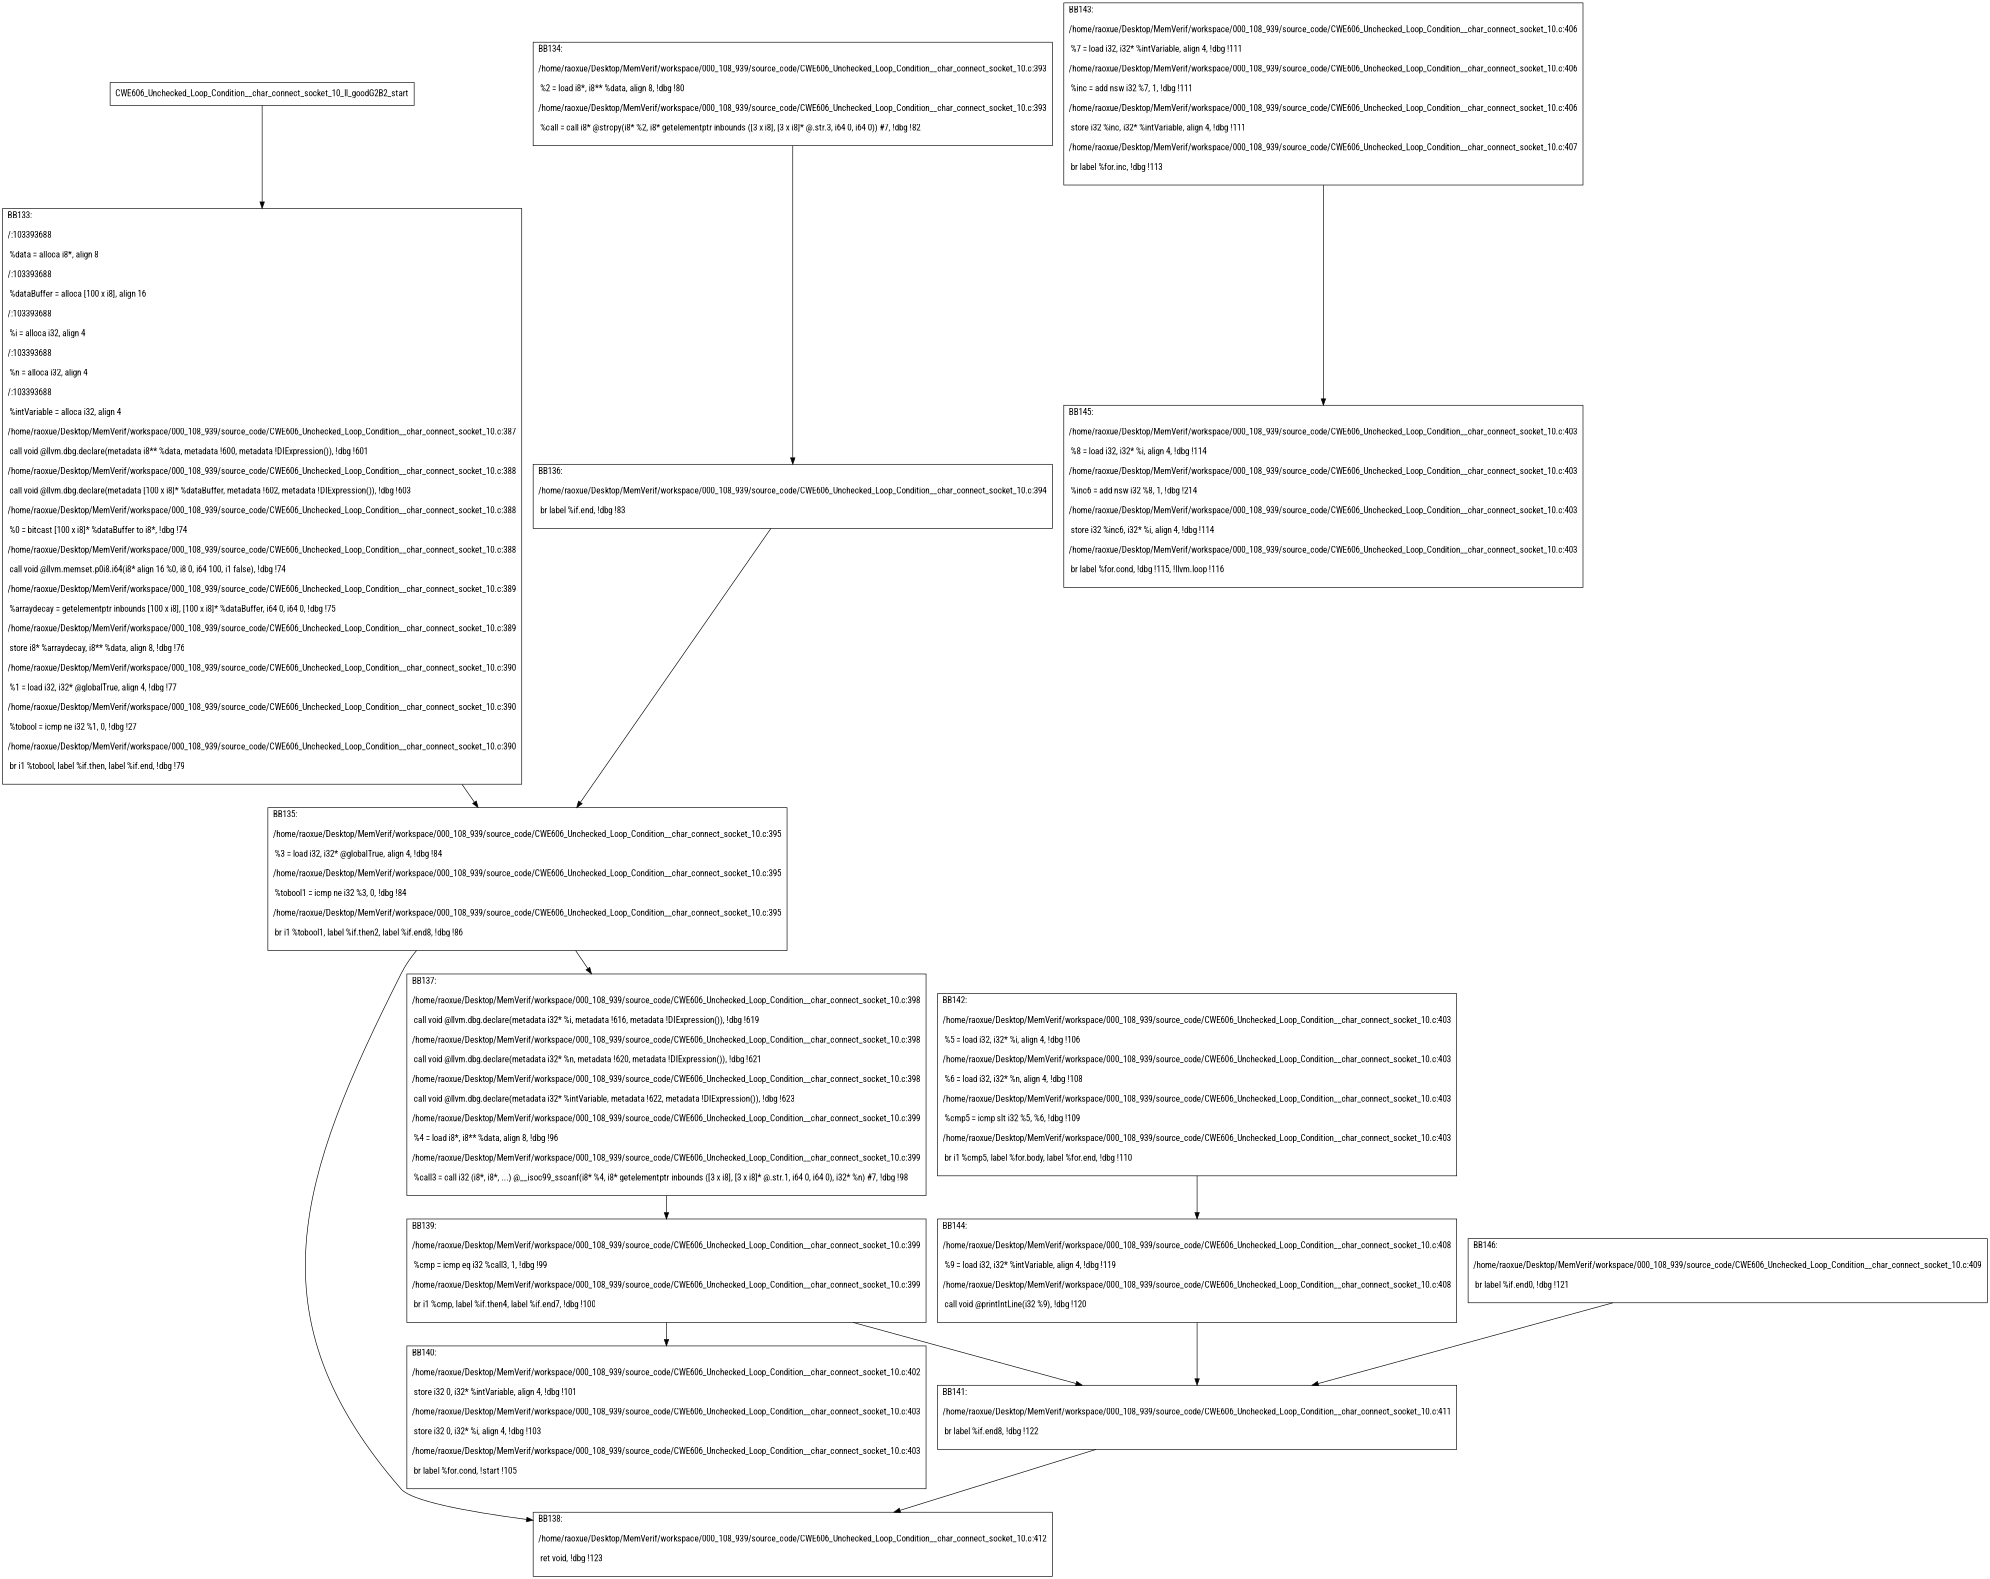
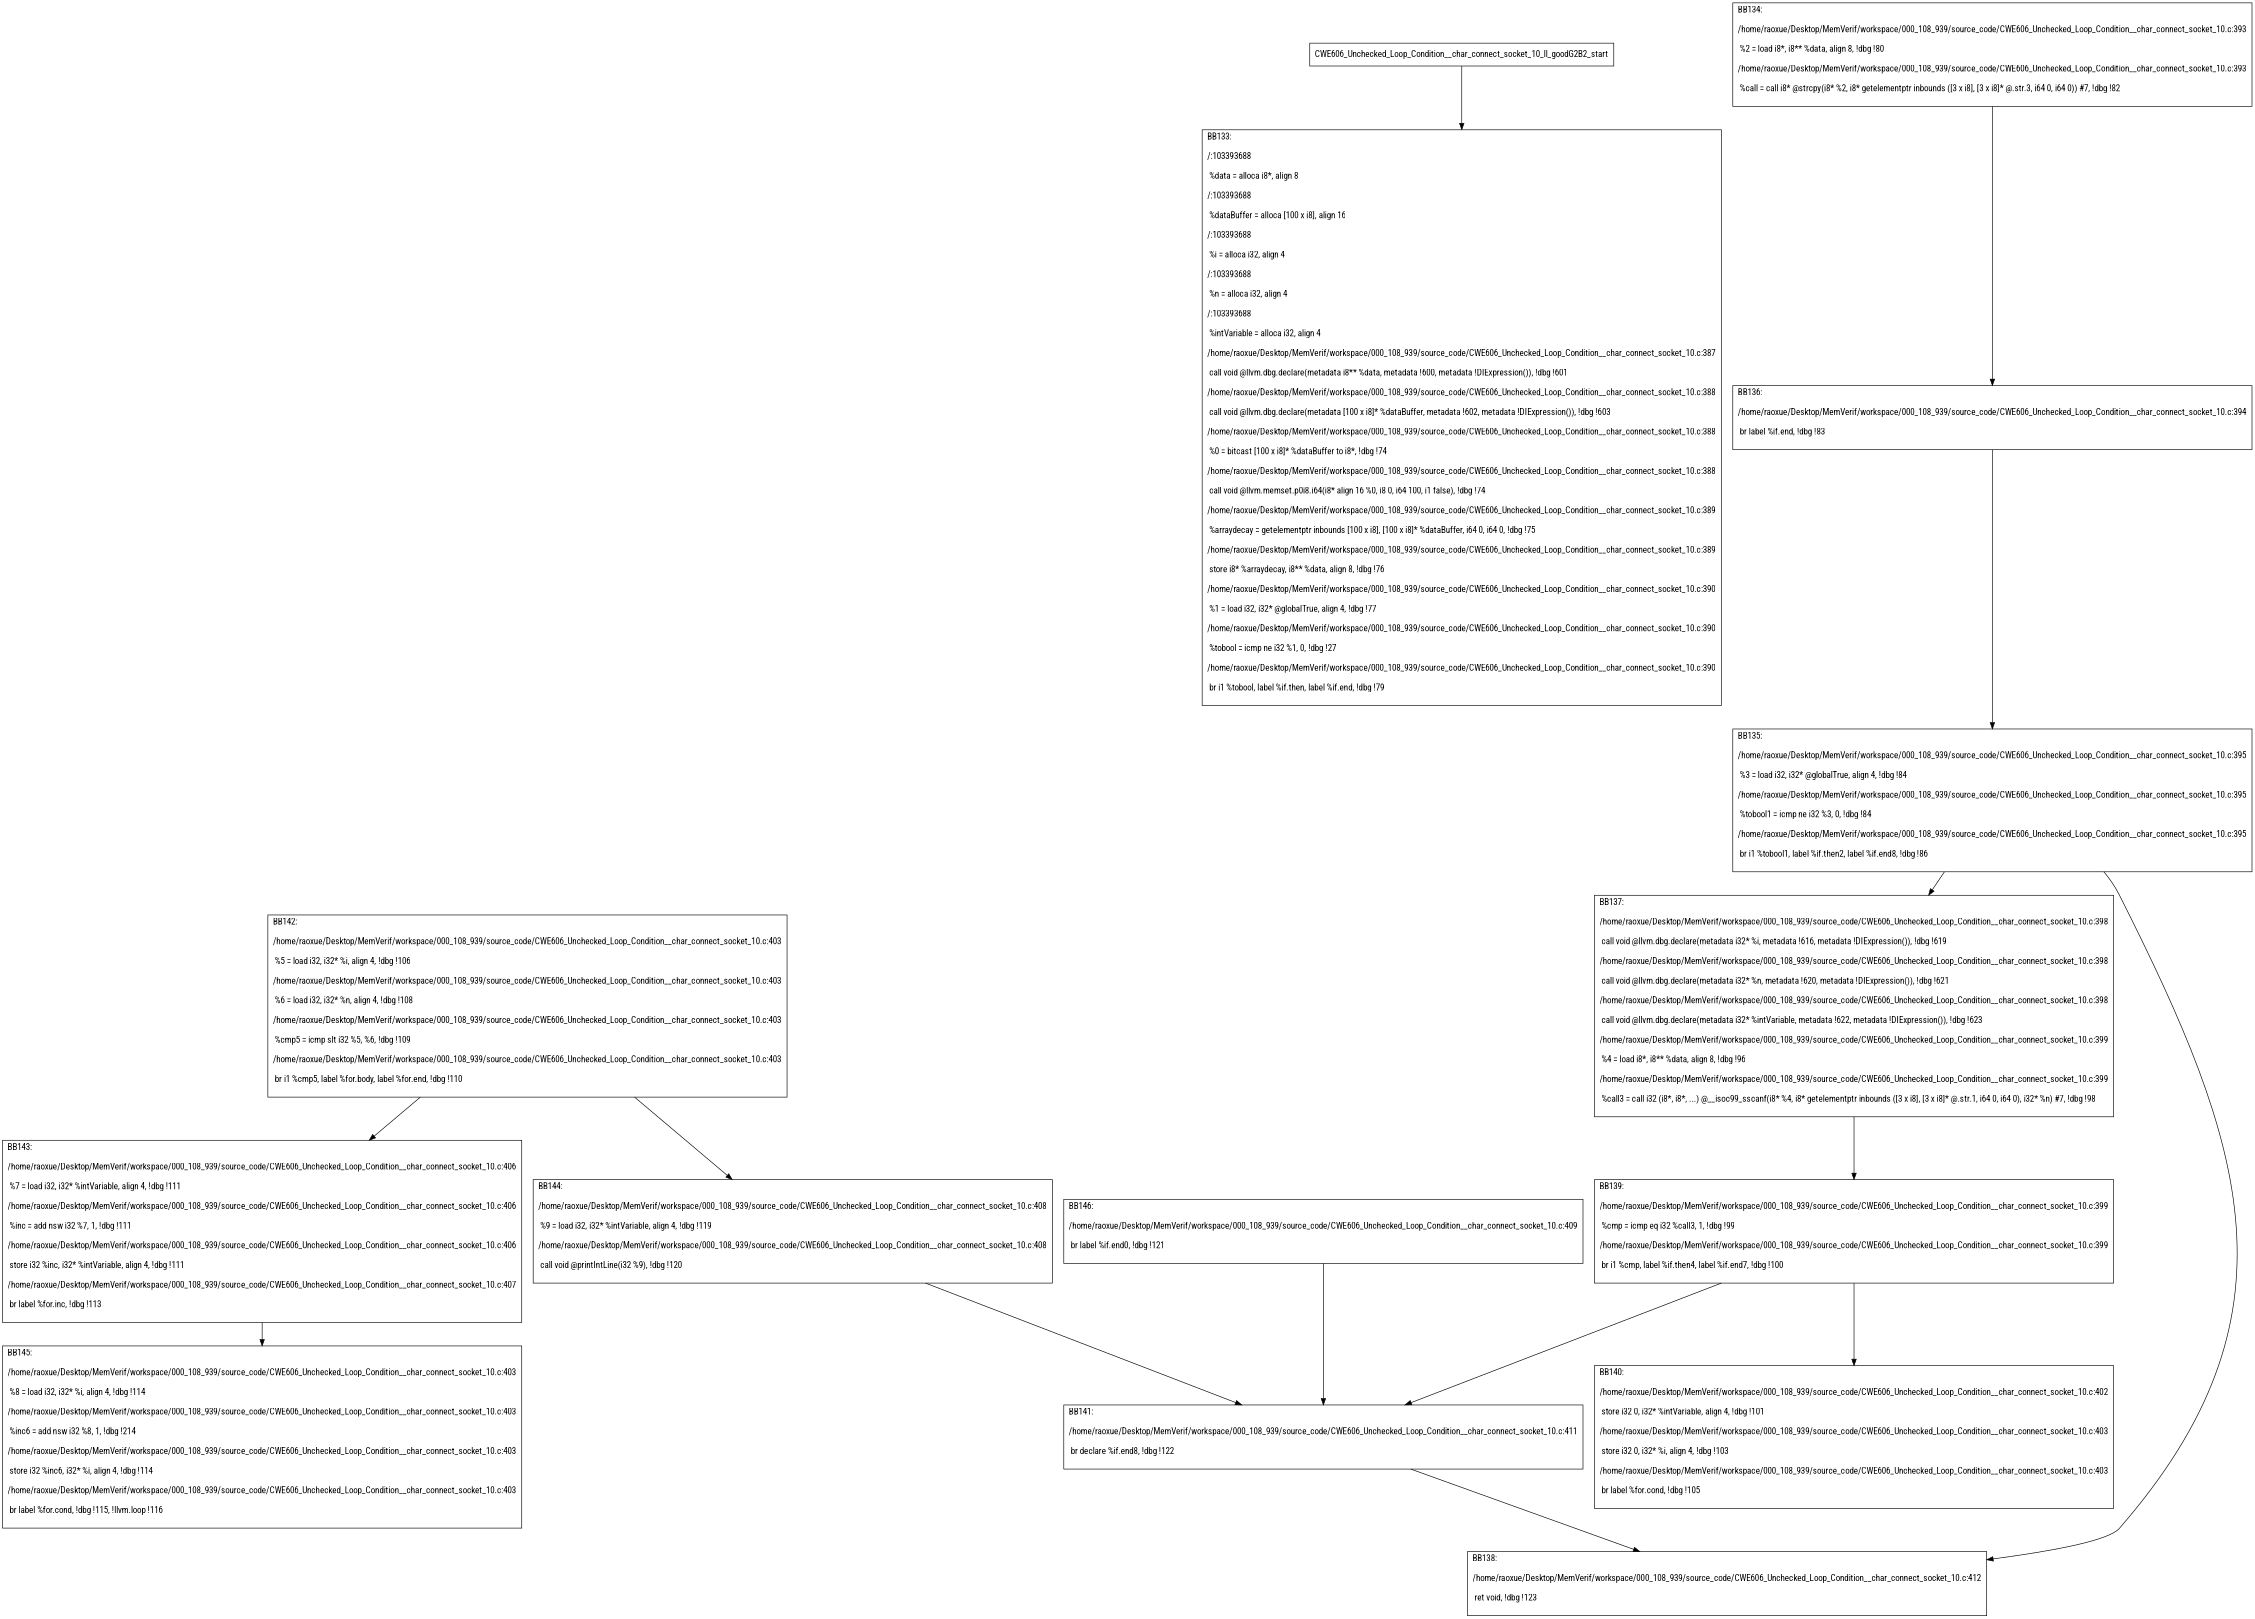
(468, 793) -> none
none -> (397, 1117)
(990, 1432) -> (1122, 1451)
(465, 1471) -> (1650, 1491)
